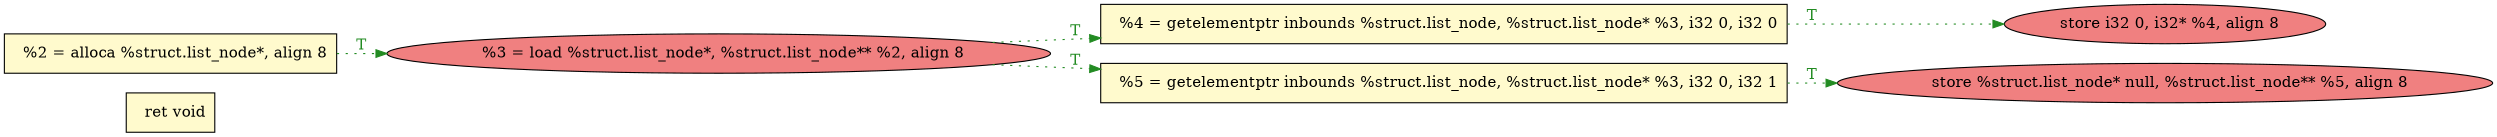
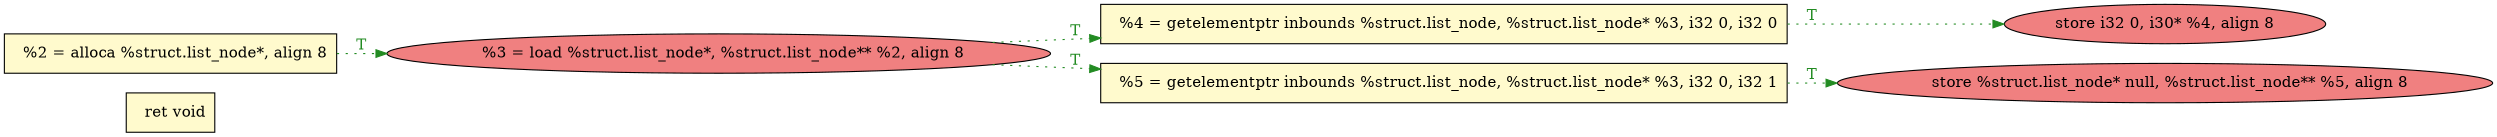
(2165, 24) -> (2165, 24)
